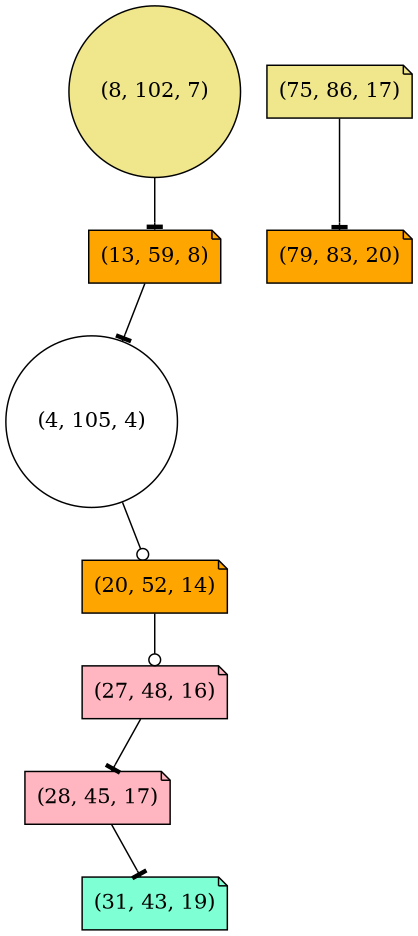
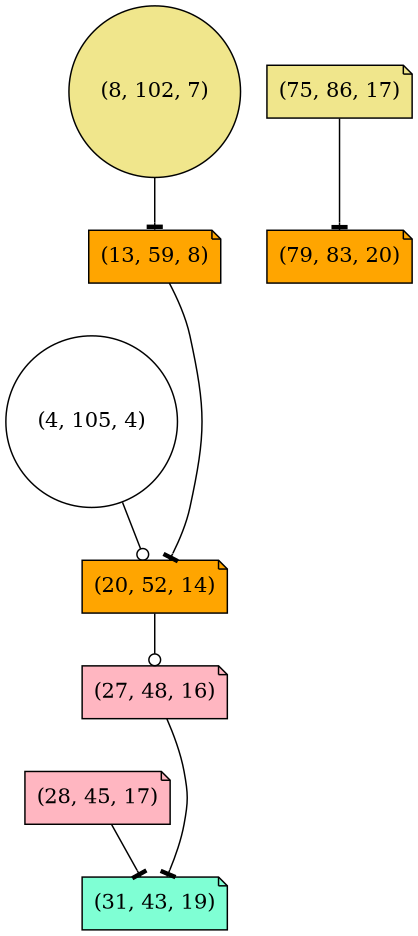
(135, 309) -> (202, 418)
(128, 742) -> (187, 794)
